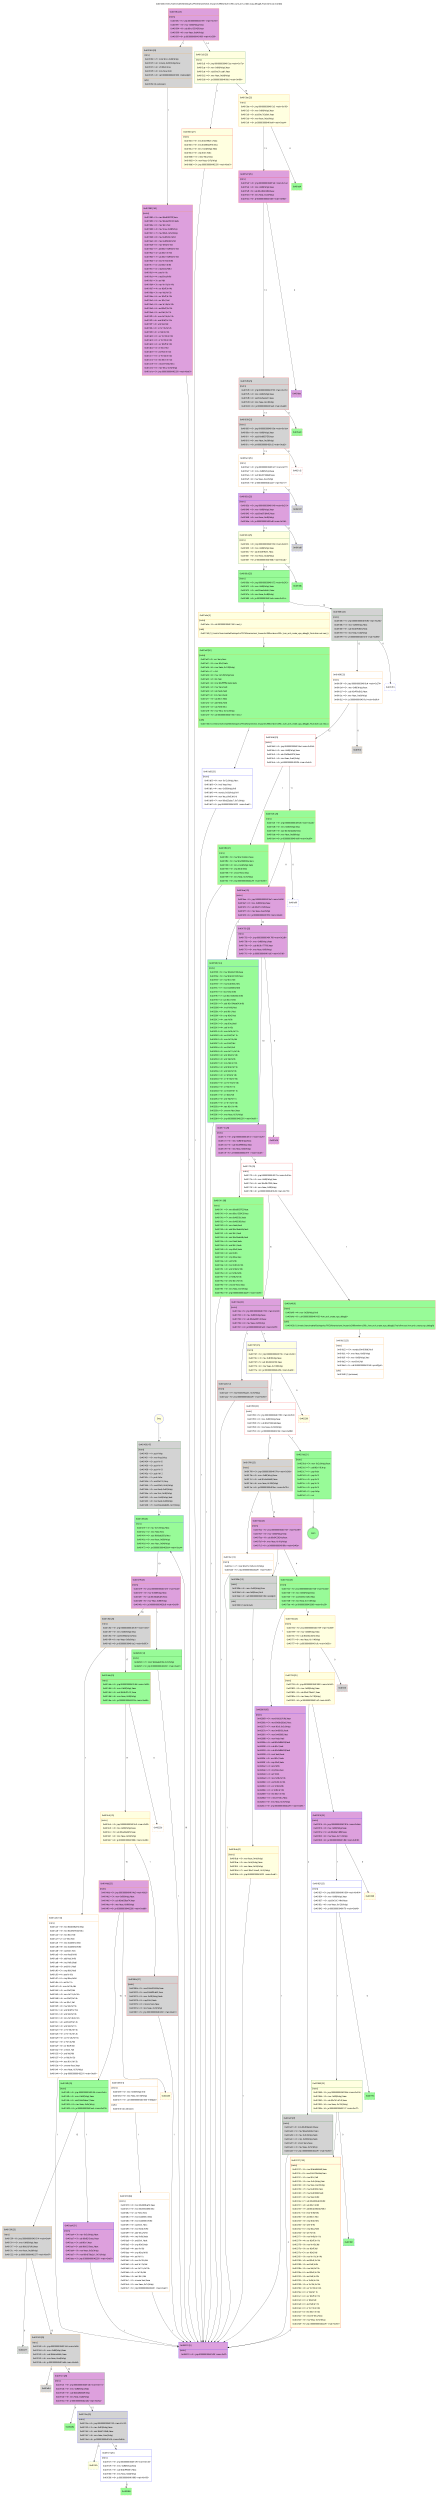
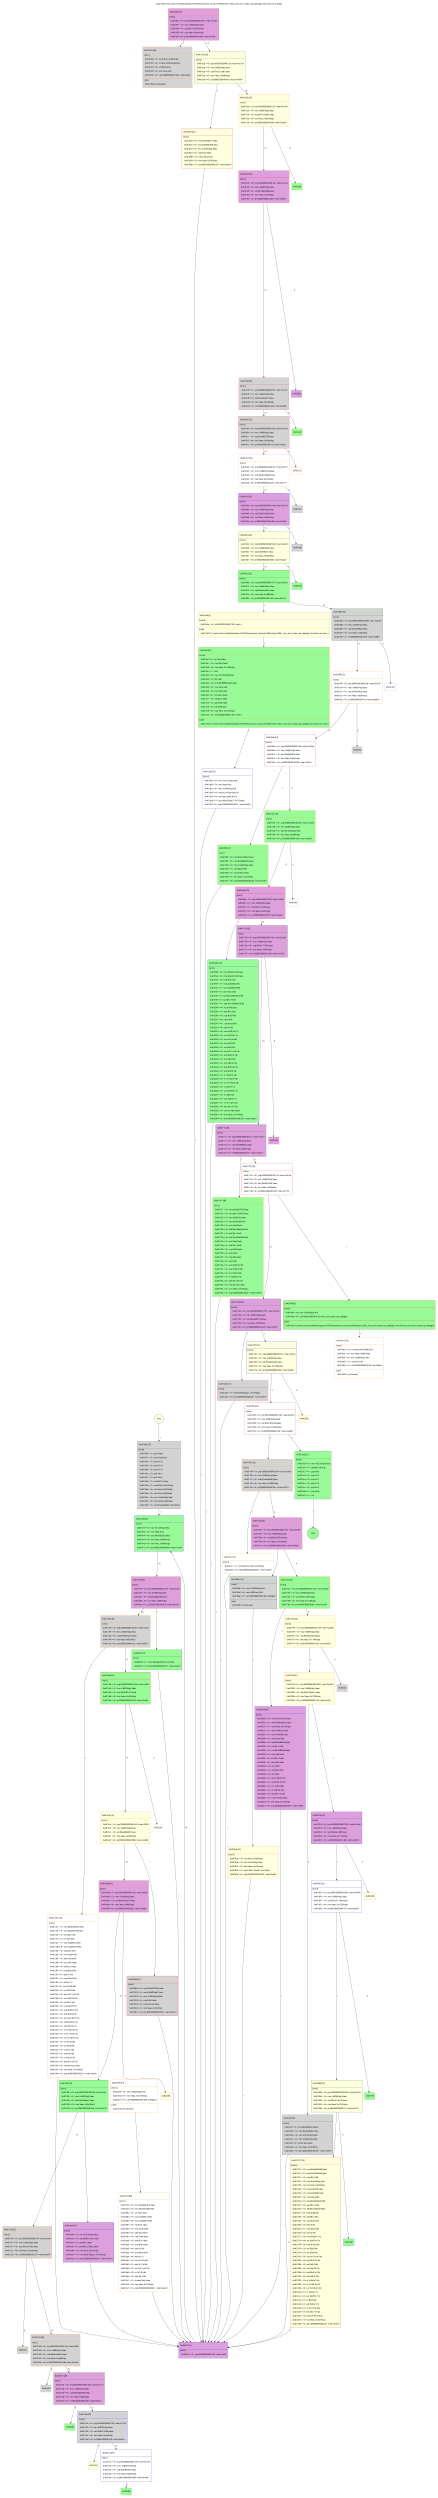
(167, 290) -> none
